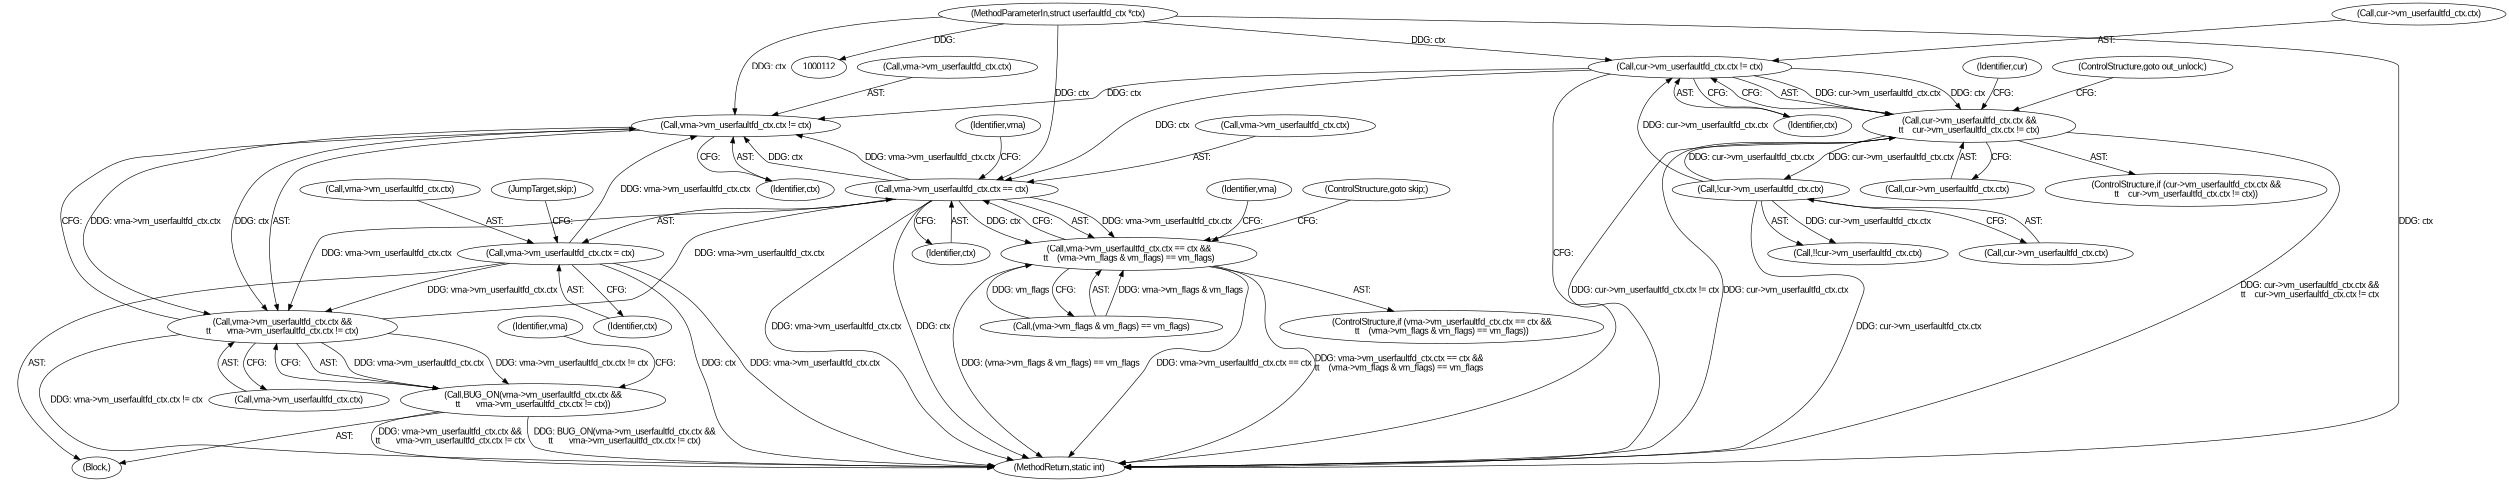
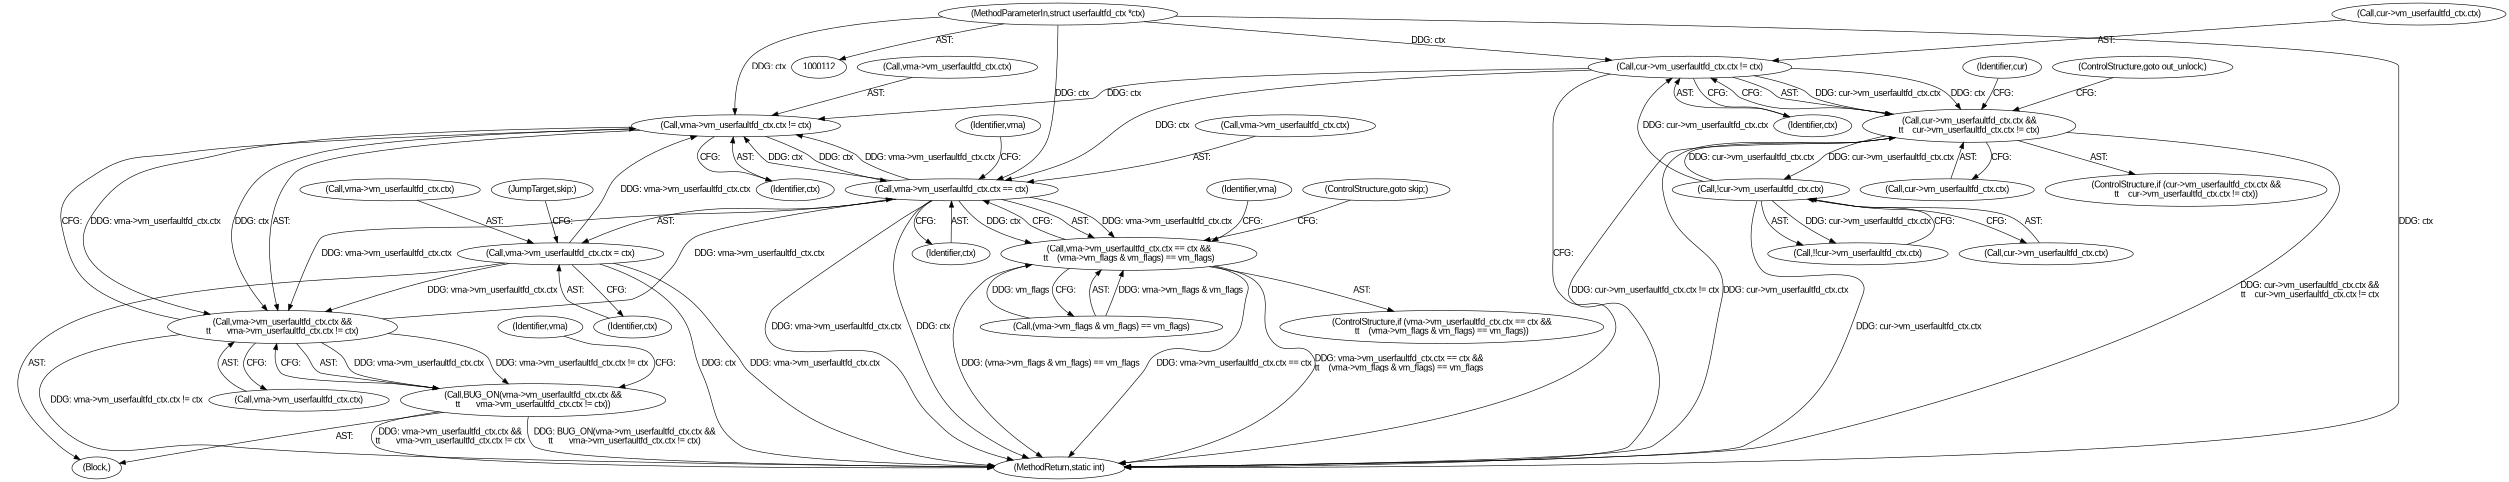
(946, 41) -> (946, 41)
none -> (821, 163)
none -> (1928, 215)
